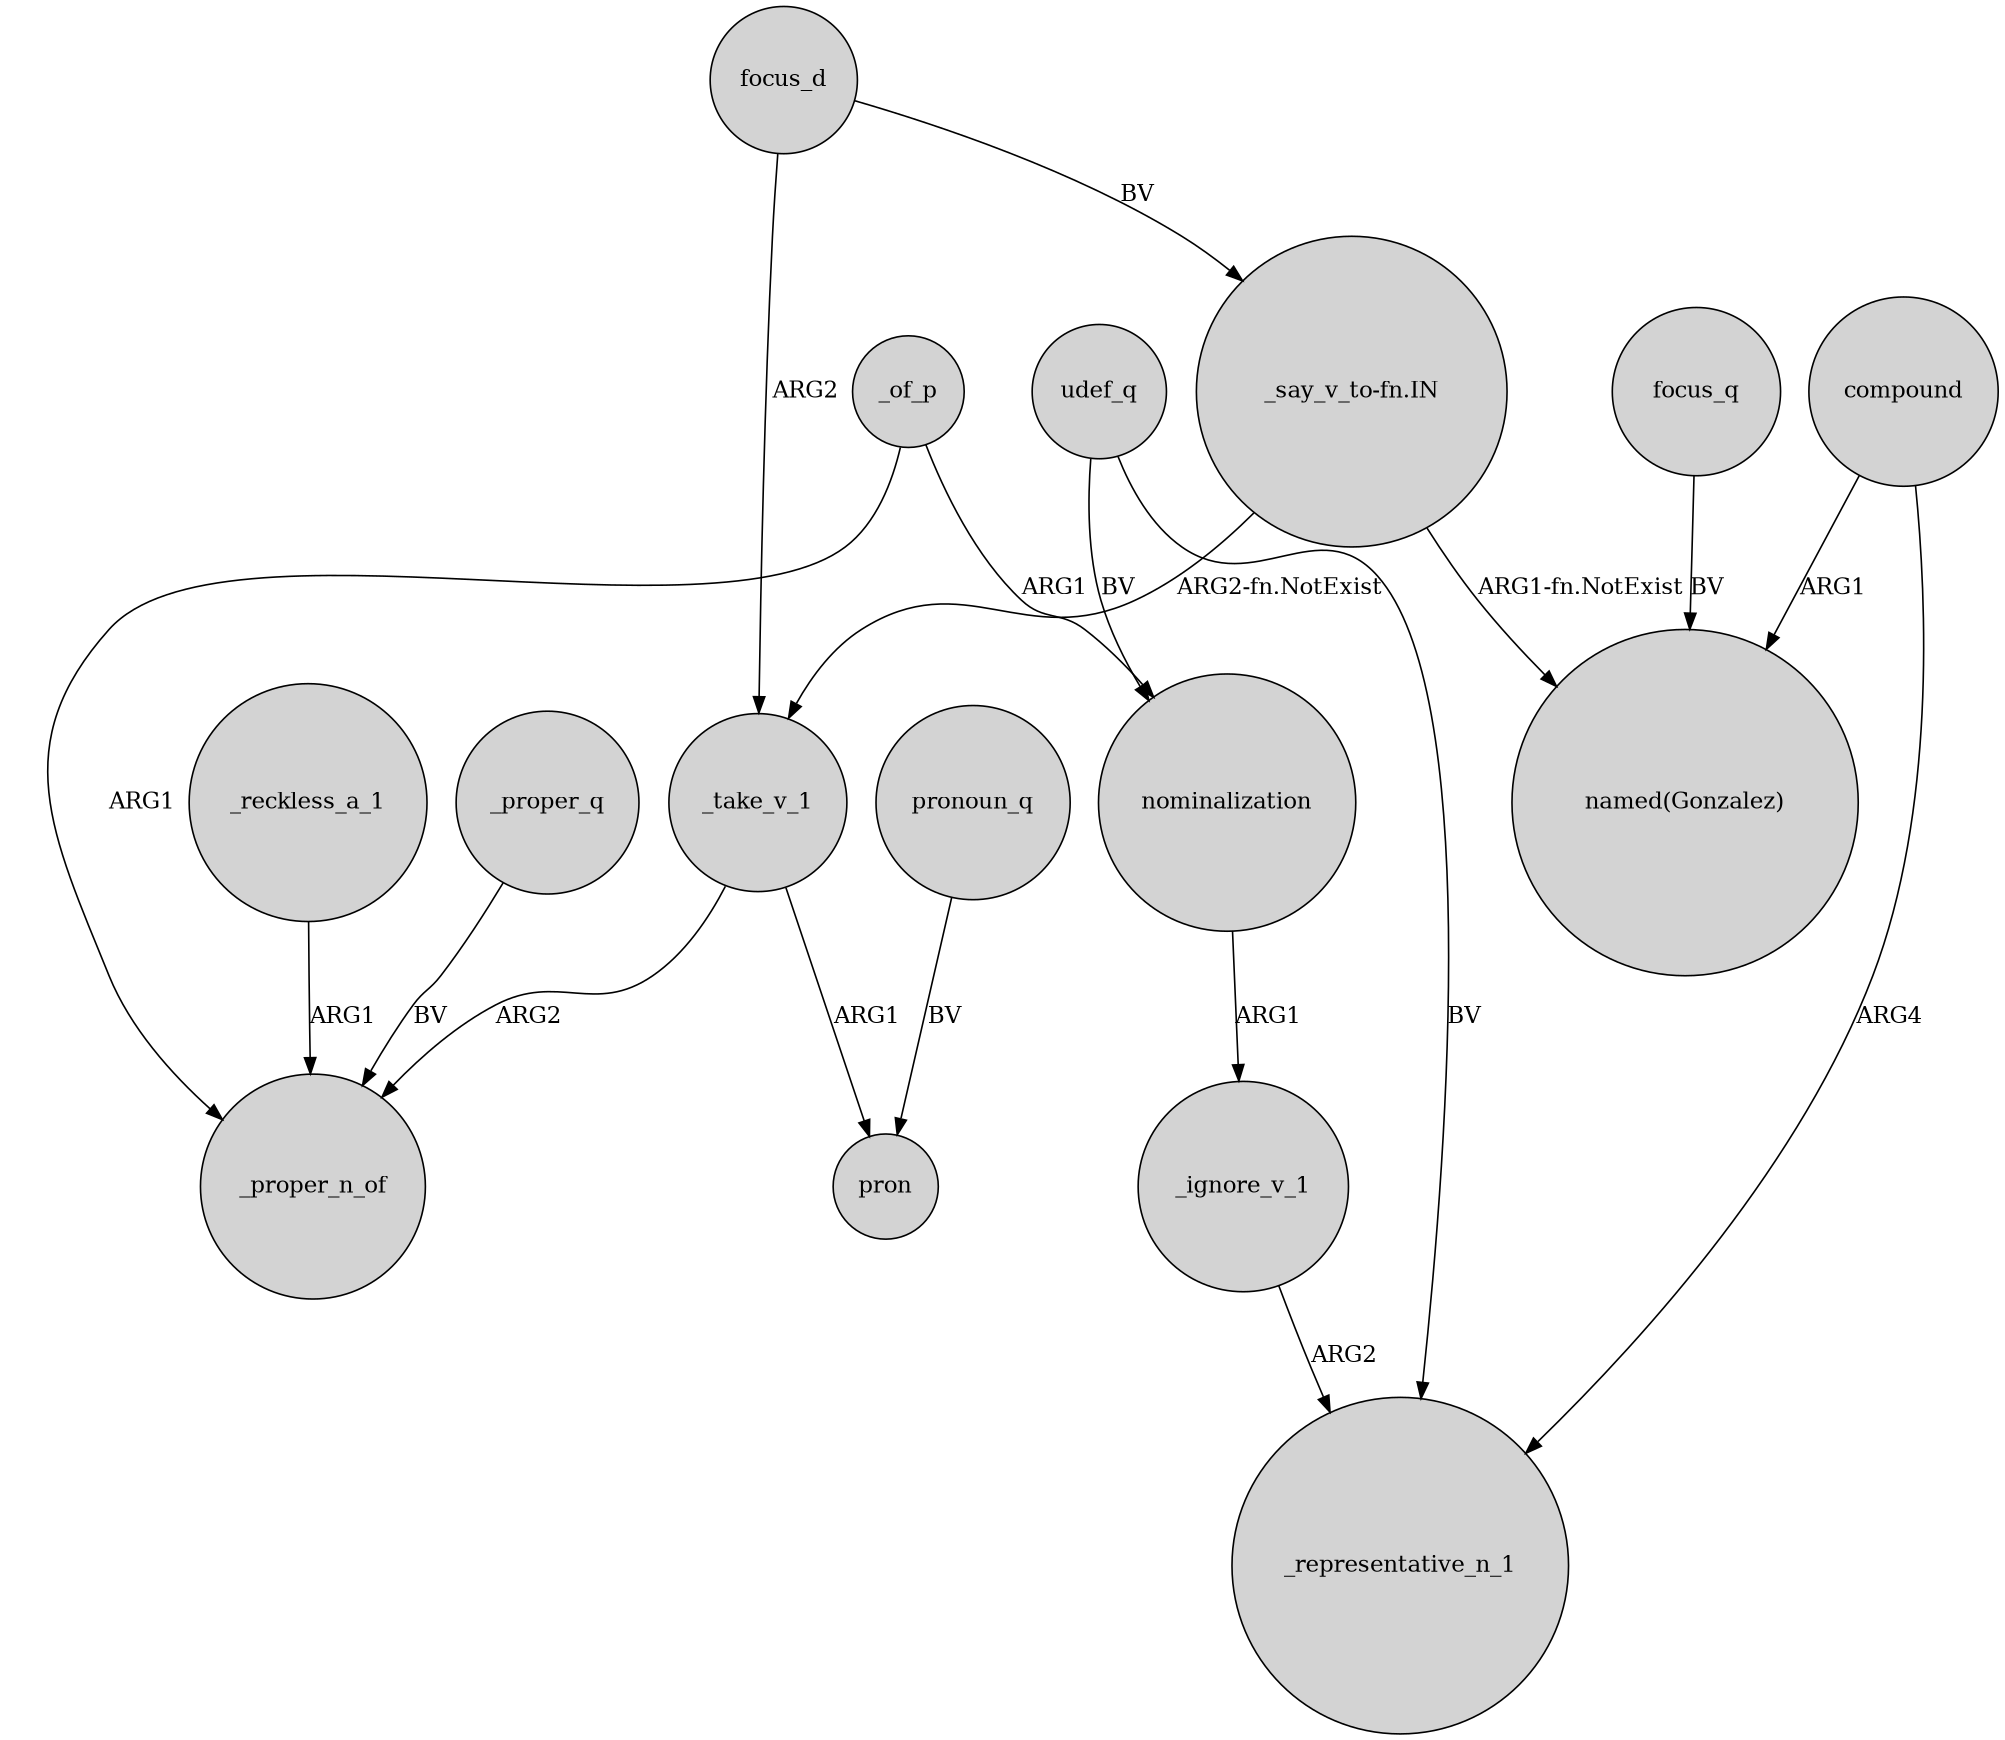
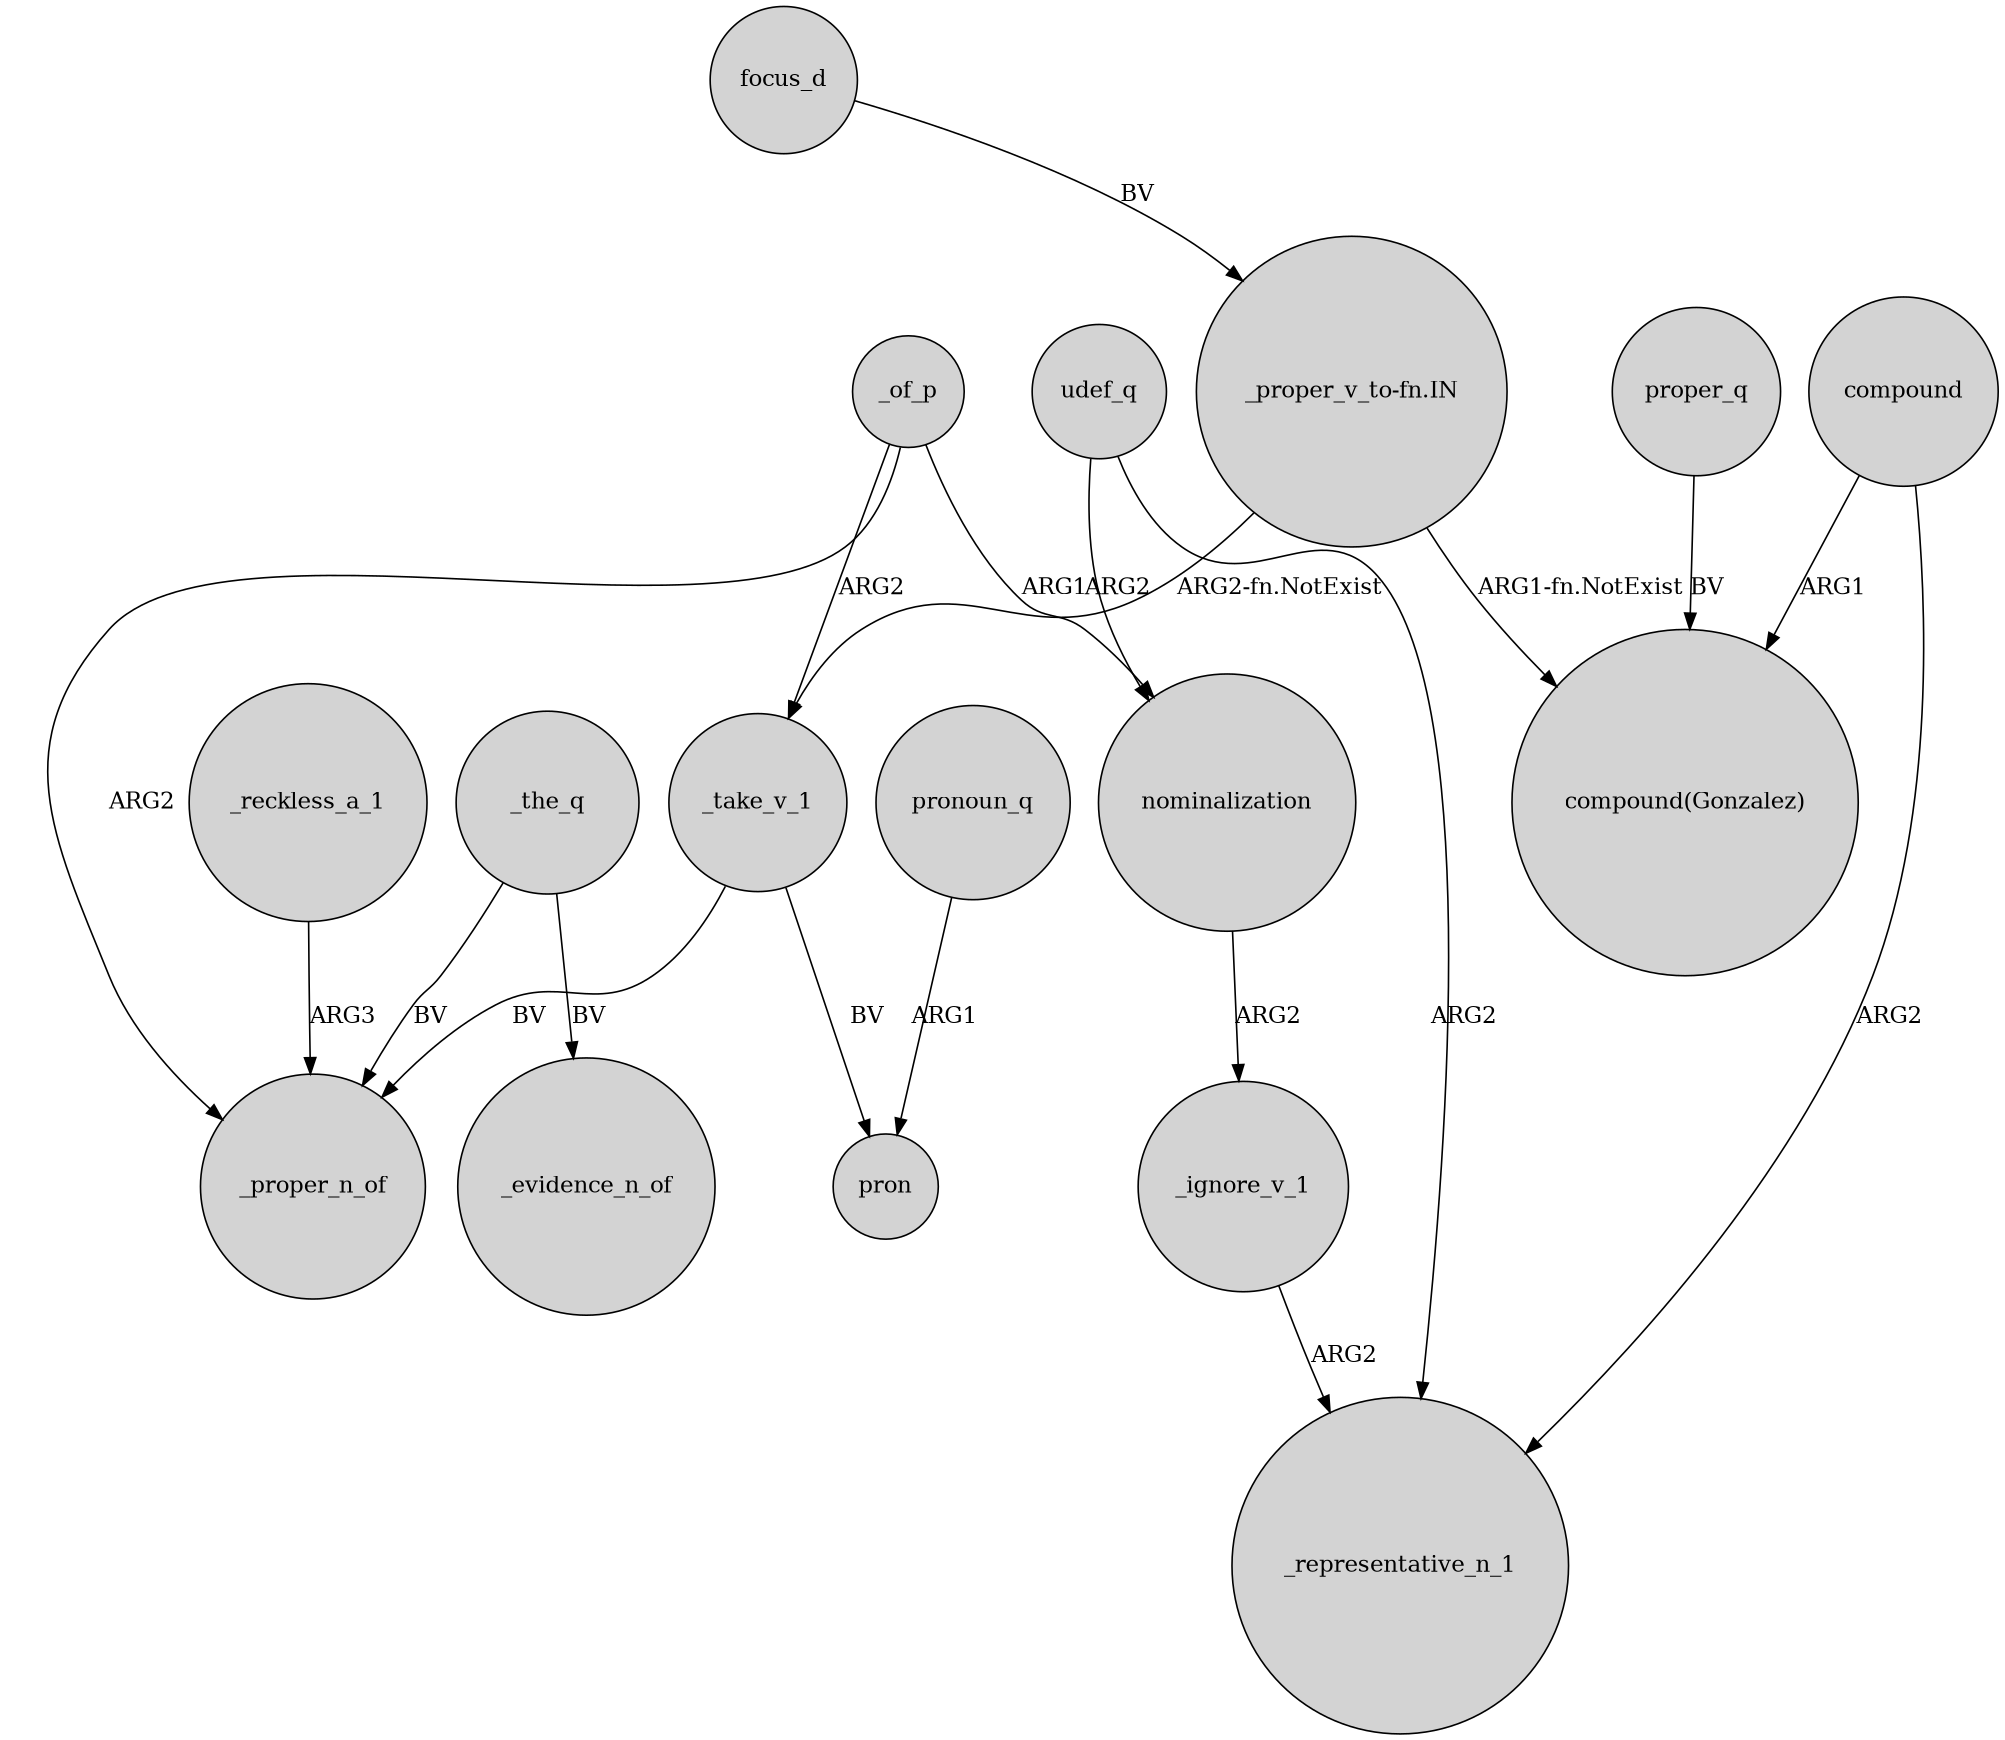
(1352, 392) -> (1352, 392)
(1696, 392) -> (1696, 392)
(765, 425) -> (842, 573)
(1118, 588) -> (1118, 588)
(142, 803) -> (142, 803)
(548, 803) -> (548, 803)
(1685, 803) -> (1685, 803)
(343, 1017) -> (343, 1017)
(529, 1017) -> (529, 1017)
(867, 1017) -> (867, 1017)
(945, 1017) -> (945, 1017)
(1268, 1017) -> (1268, 1017)
(1464, 1017) -> (1464, 1017)
(1890, 1017) -> (1890, 1017)
none -> (586, 1187)
